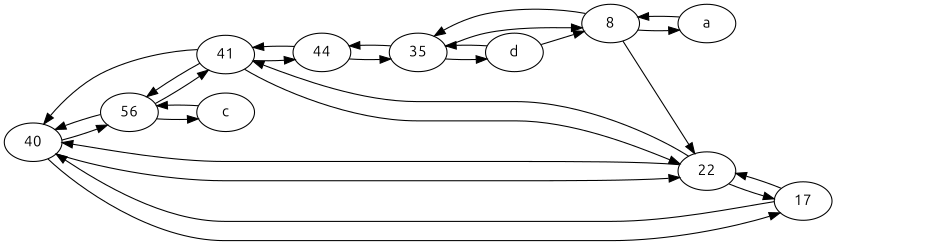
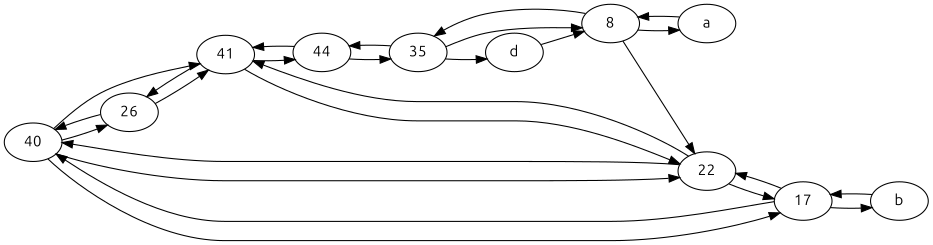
(472, 45) -> none
(117, 67) -> (116, 86)
(129, 112) -> (129, 112)
(226, 112) -> none
none -> (899, 201)
